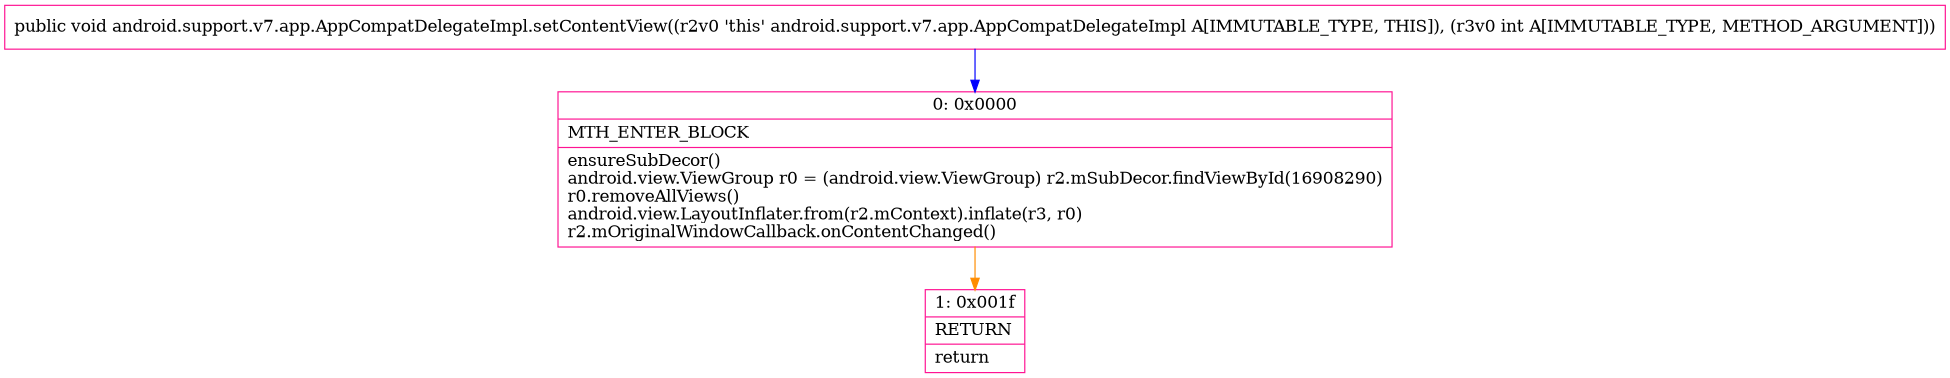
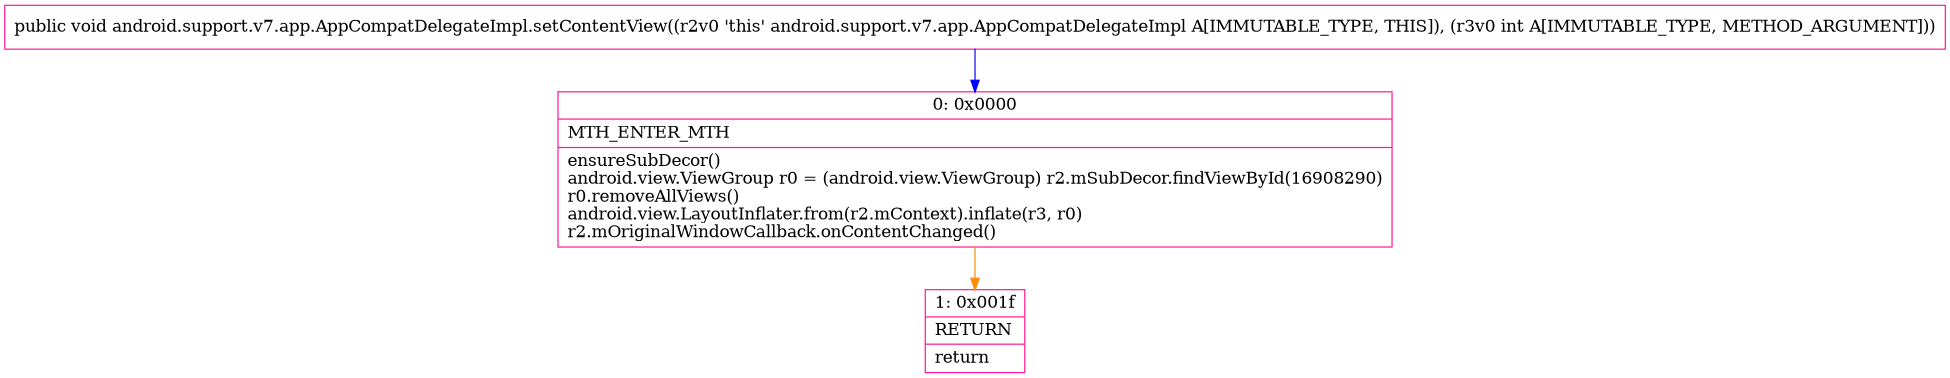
(659, 133) -> (649, 133)
